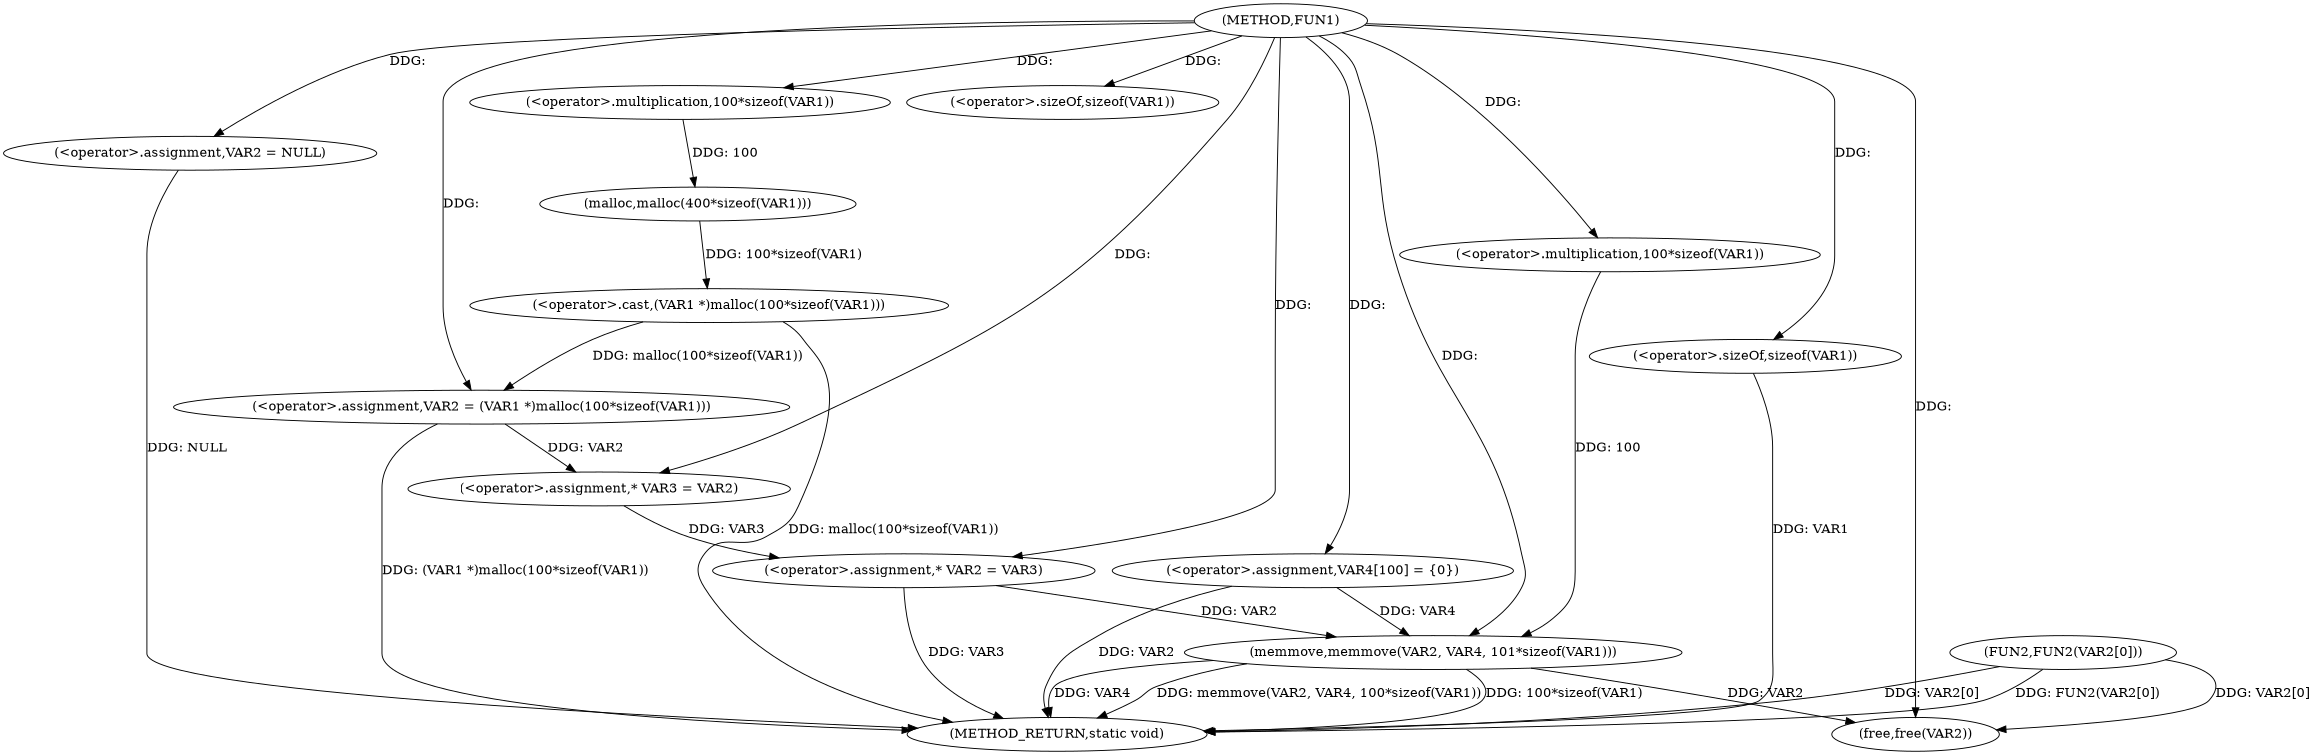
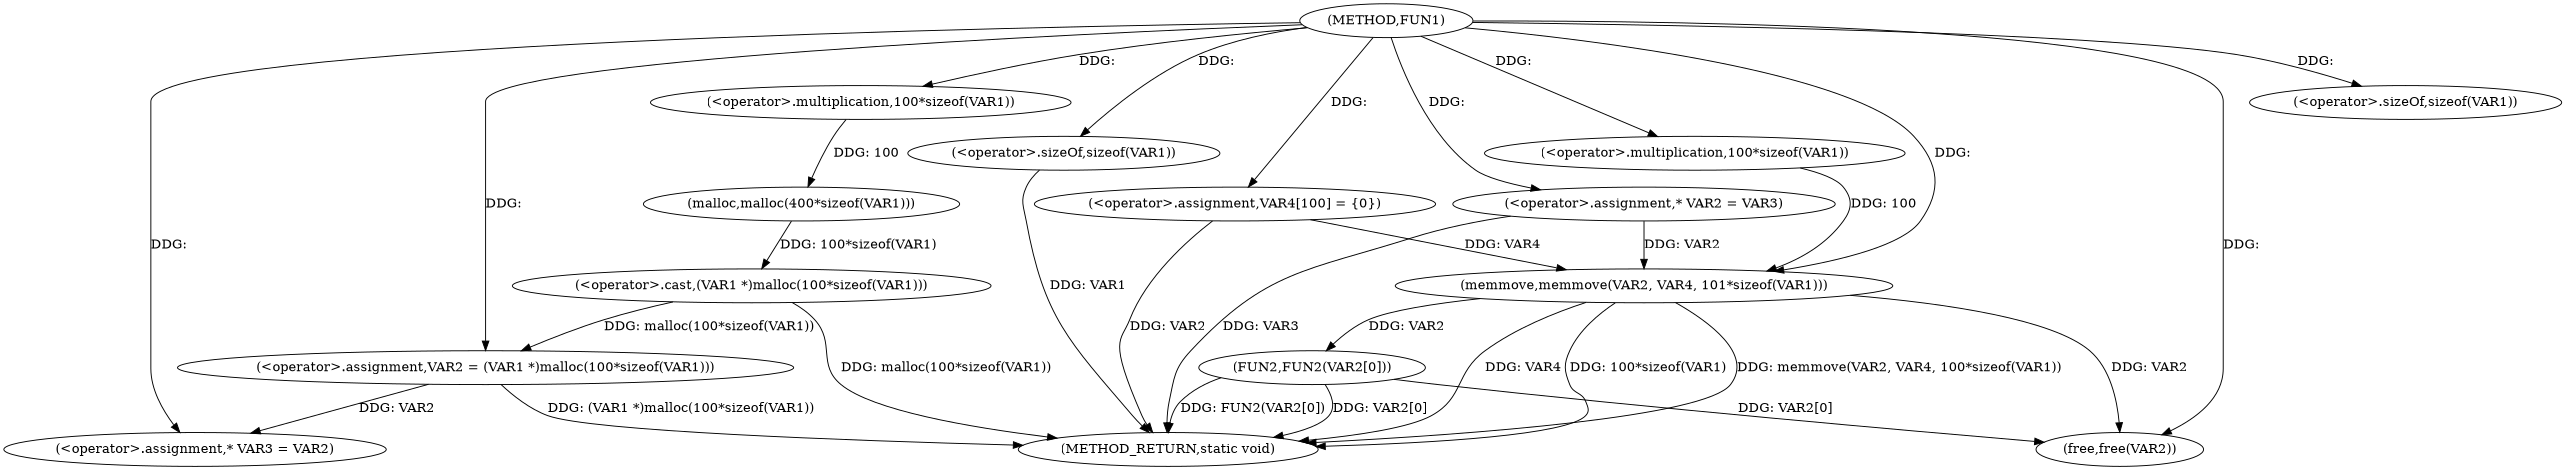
(190, 153) -> none
none -> (1403, 310)
(694, 539) -> none
